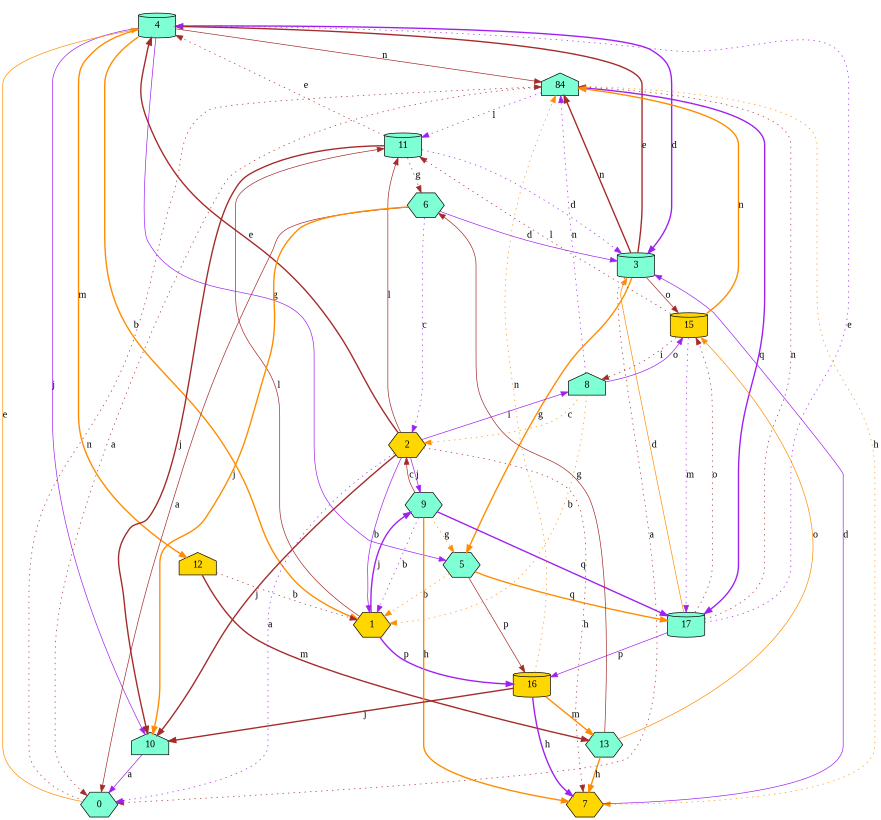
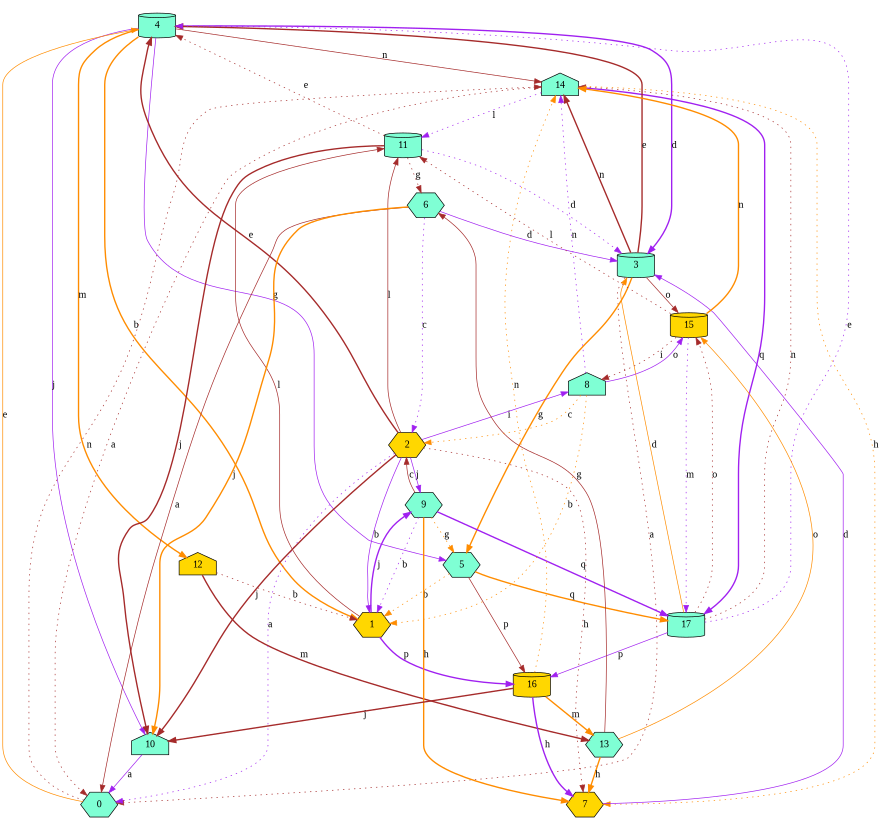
(560, 85) -> (560, 85)
